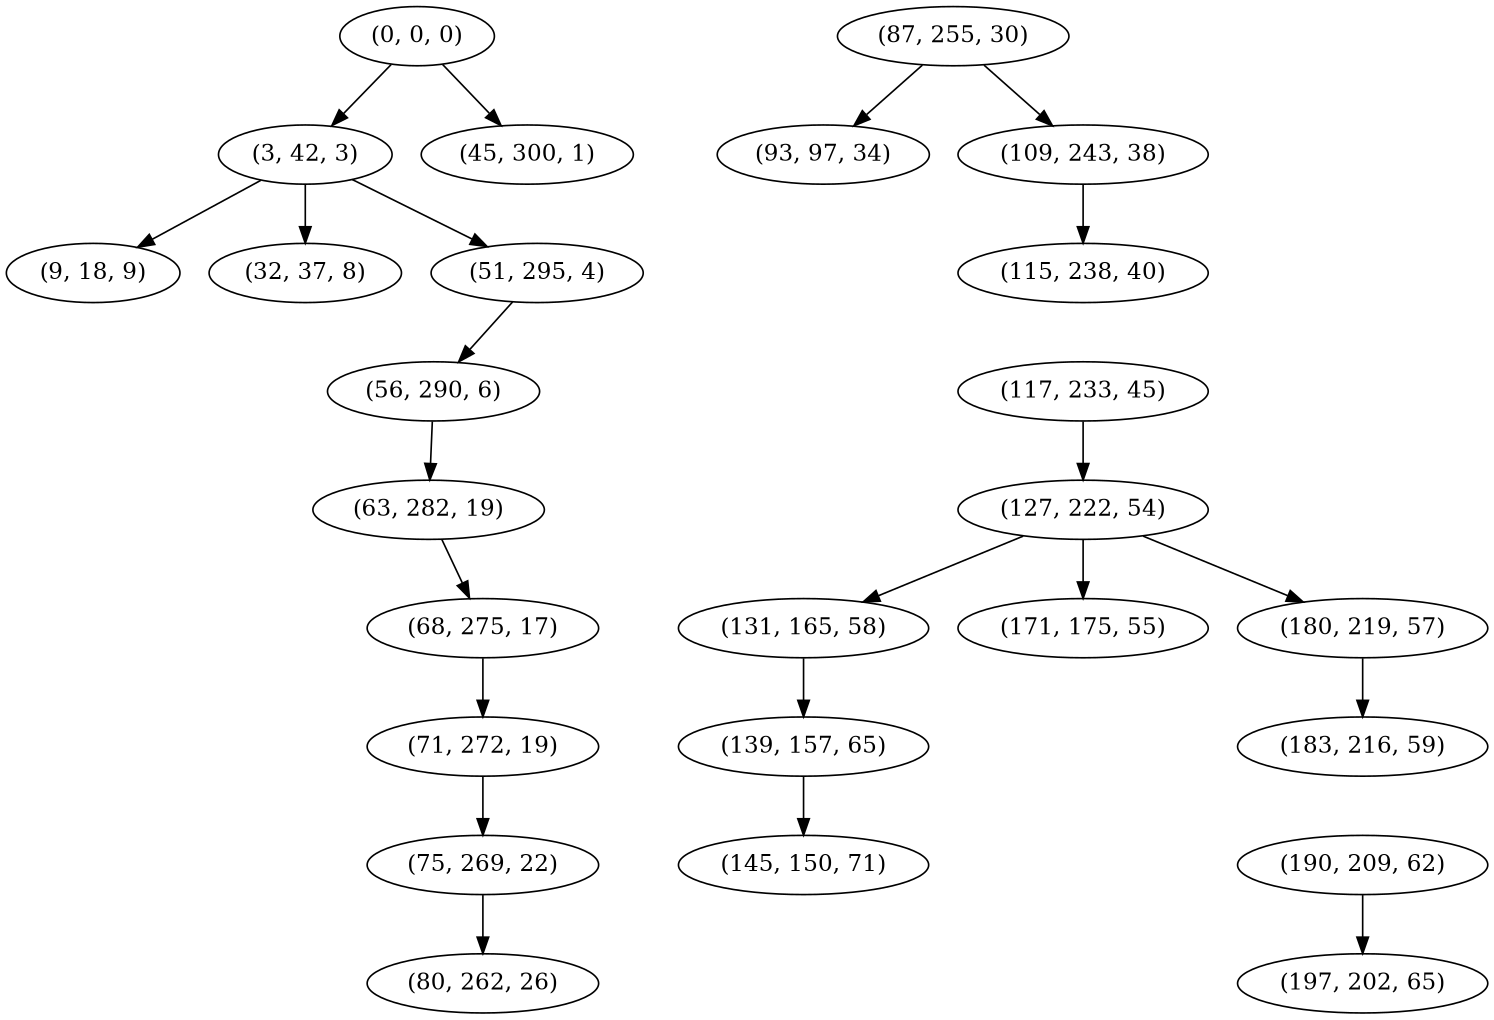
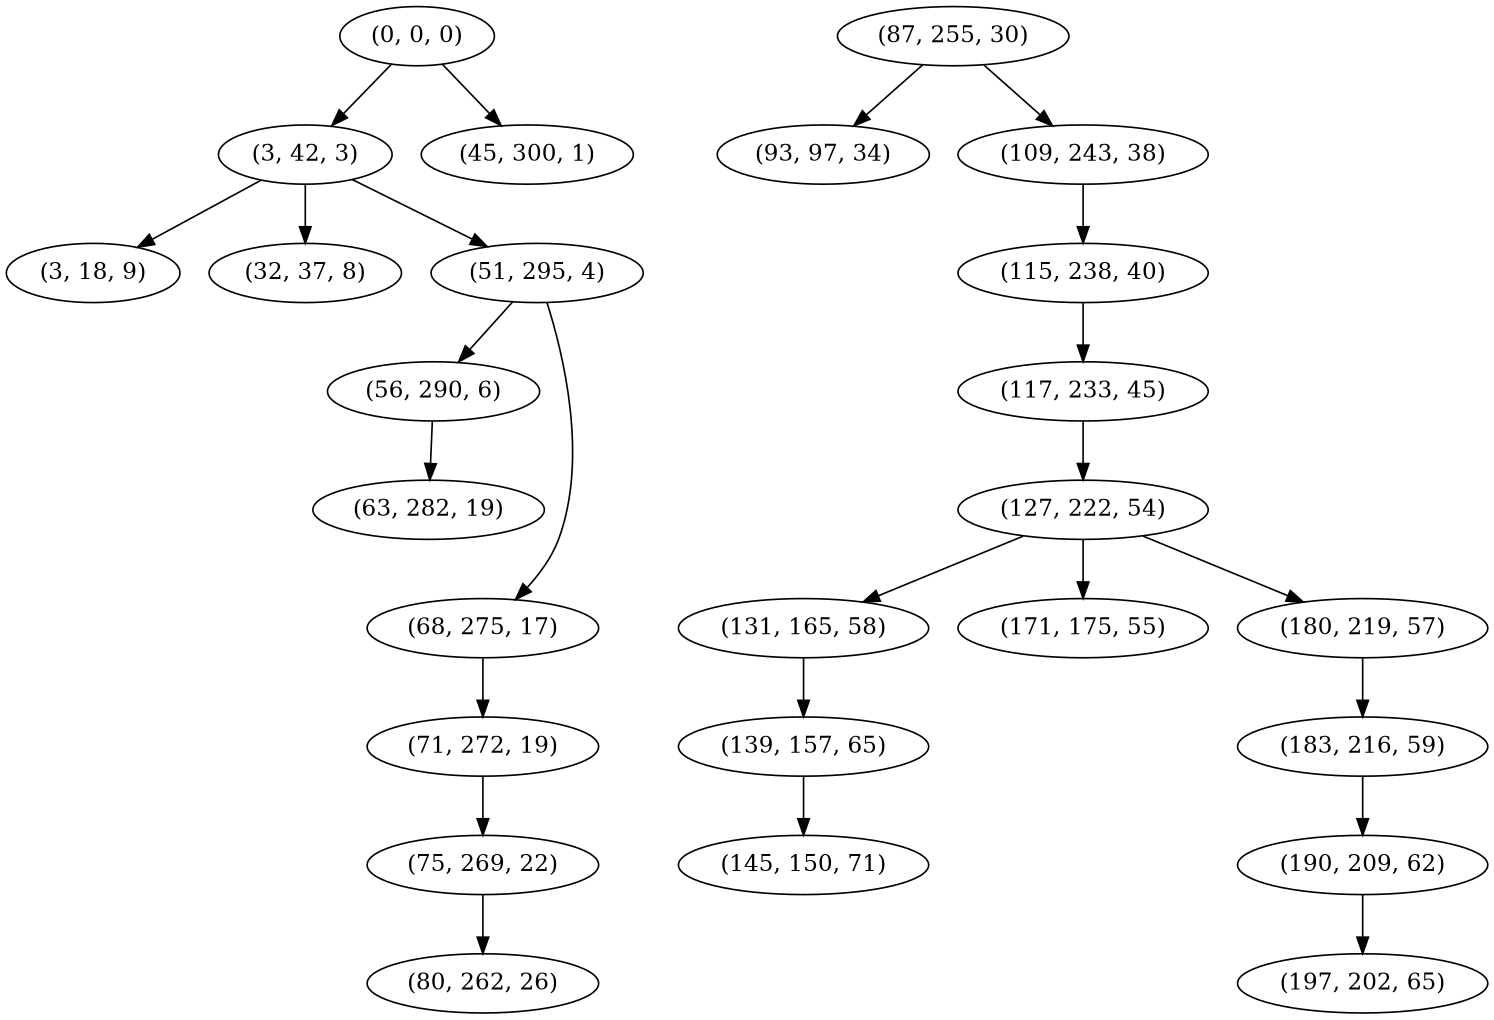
(93, 273) -> (93, 273)
none -> (1083, 324)
(452, 561) -> (572, 449)
none -> (1363, 798)
